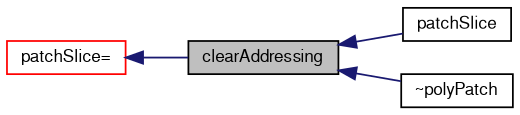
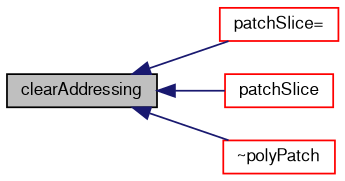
(457, 24) -> (279, 91)
(166, 58) -> (189, 55)
(457, 91) -> (279, 157)
